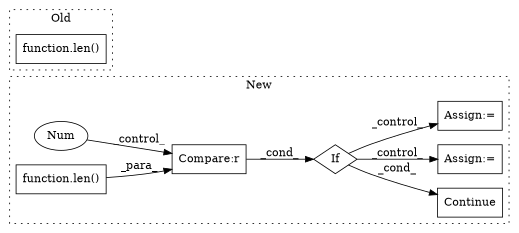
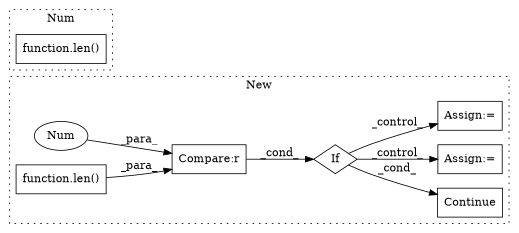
(61, 19) -> (61, 19)
(139, 140) -> (139, 140)
